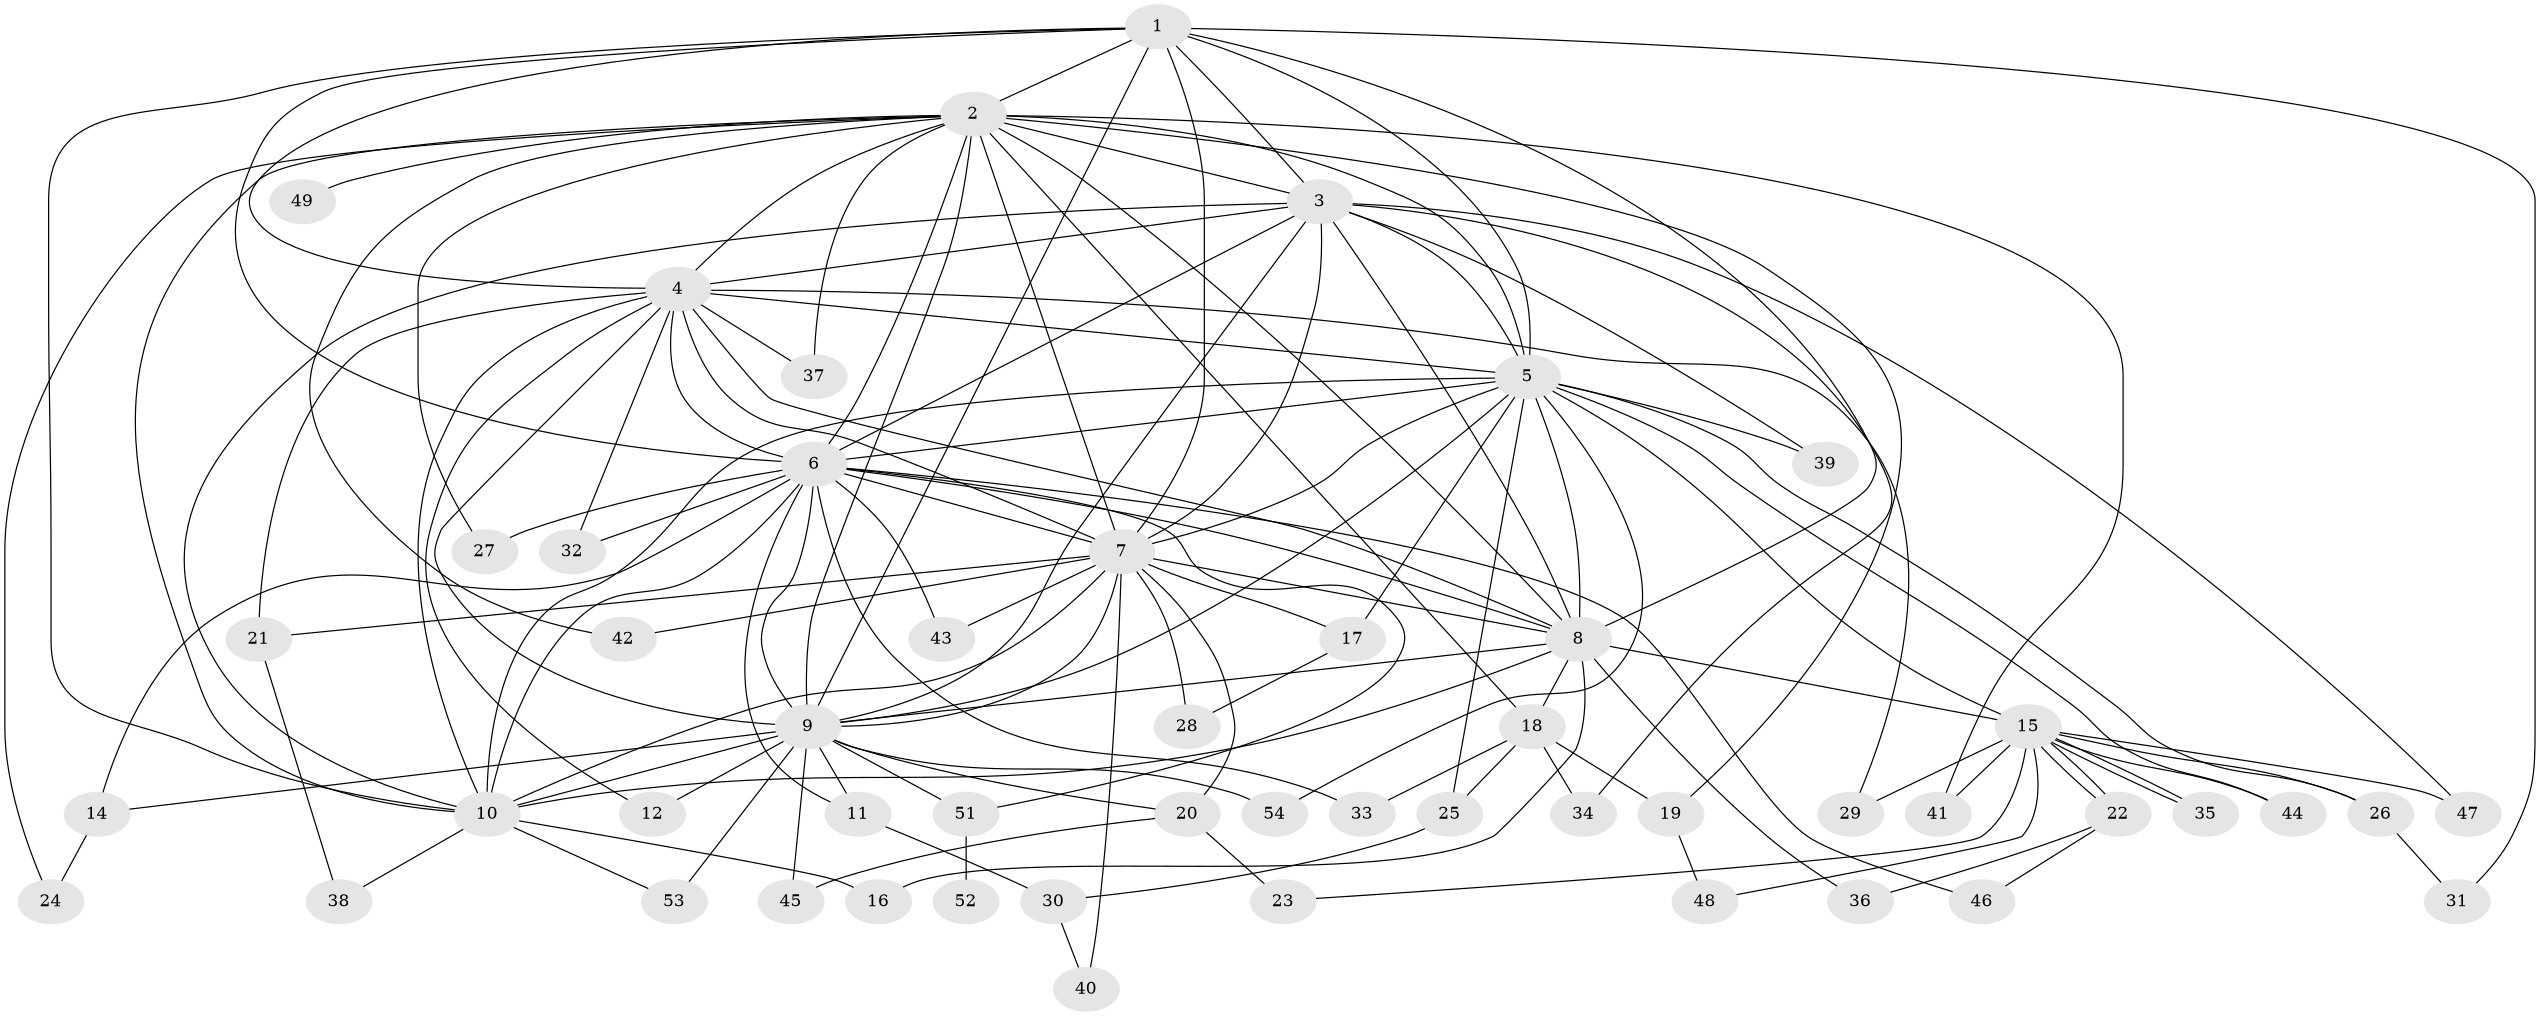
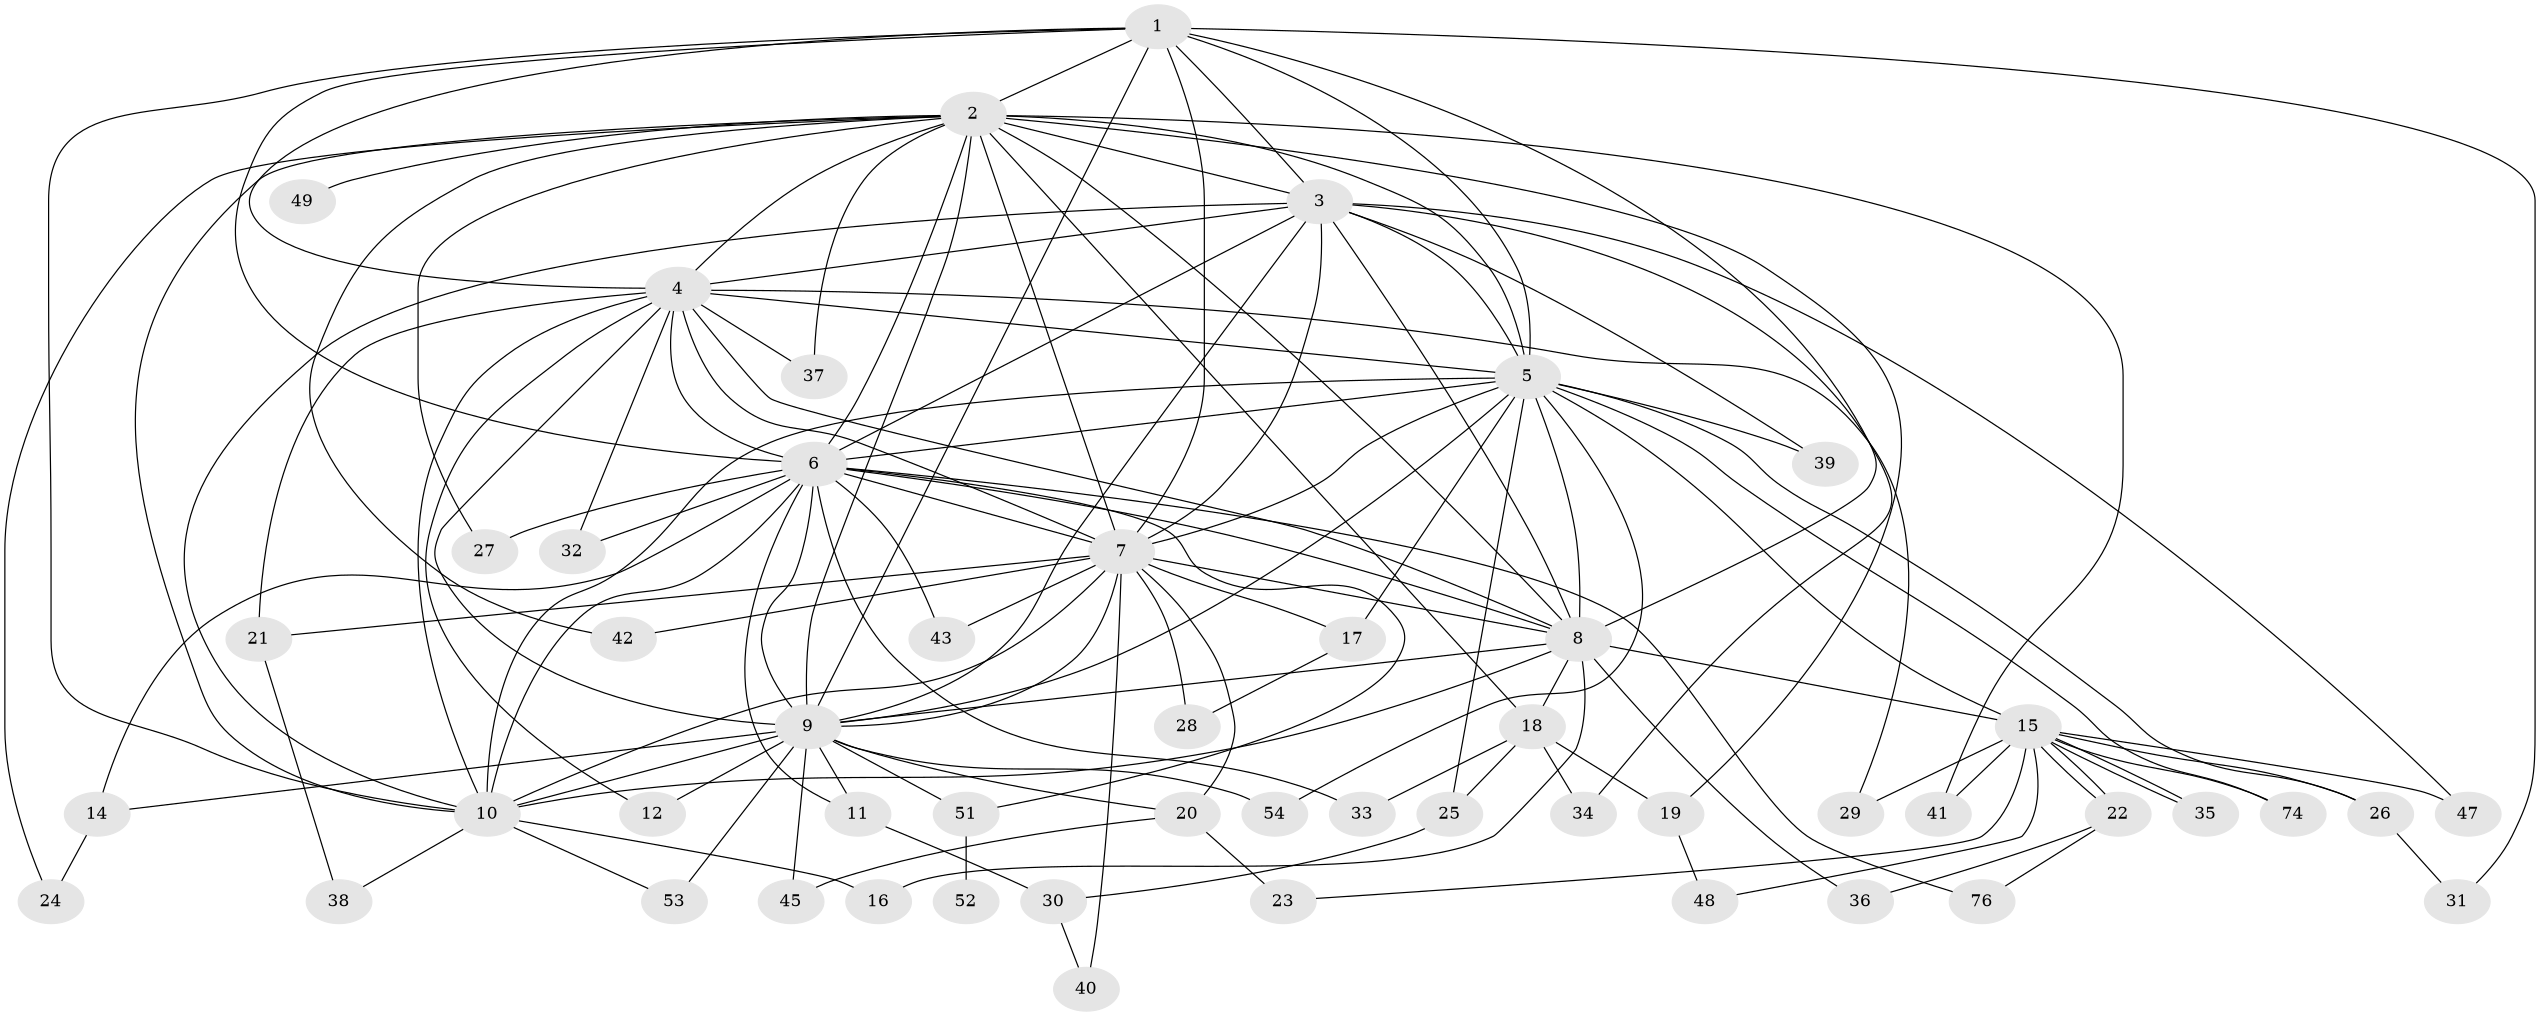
(2293, 814) -> (2293, 814)
(1982, 902) -> (1982, 902)
